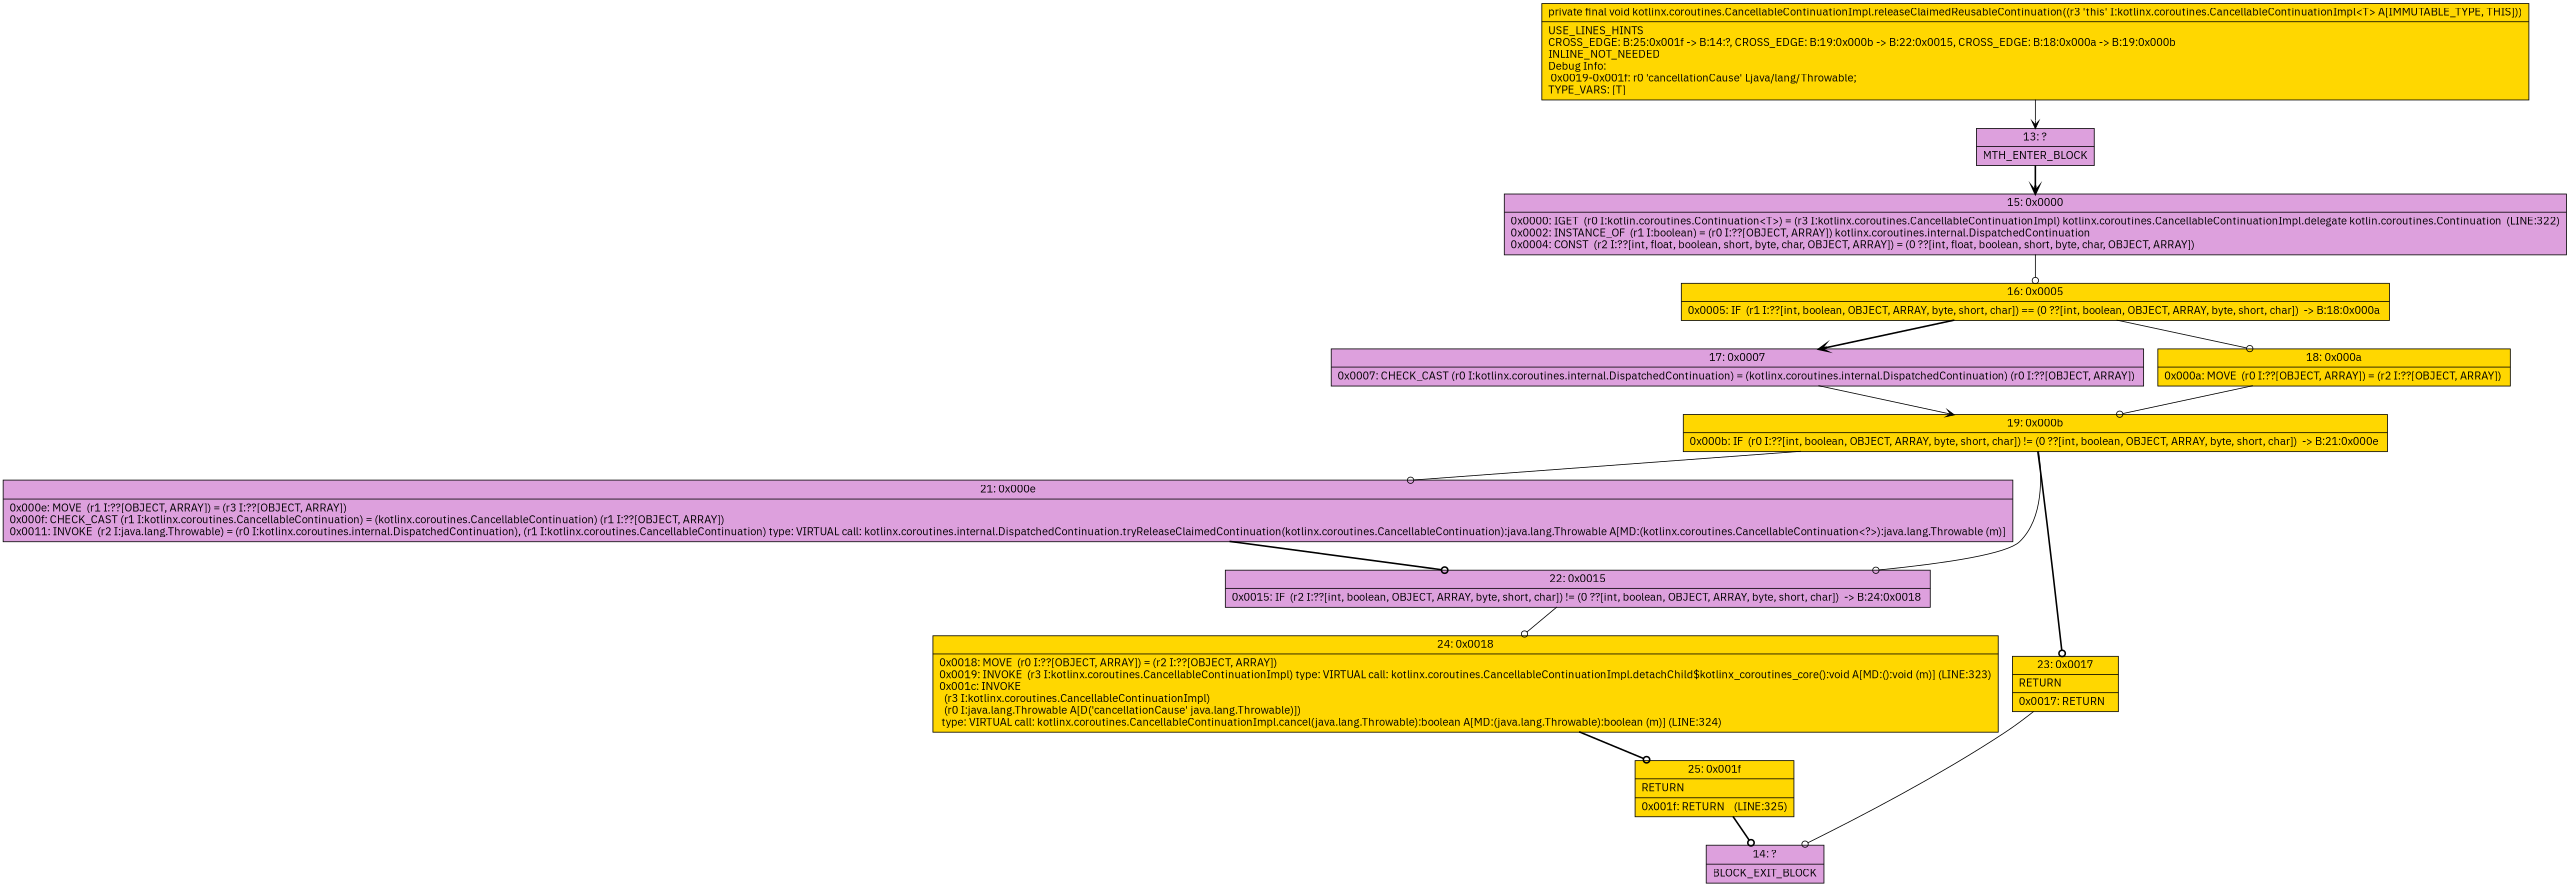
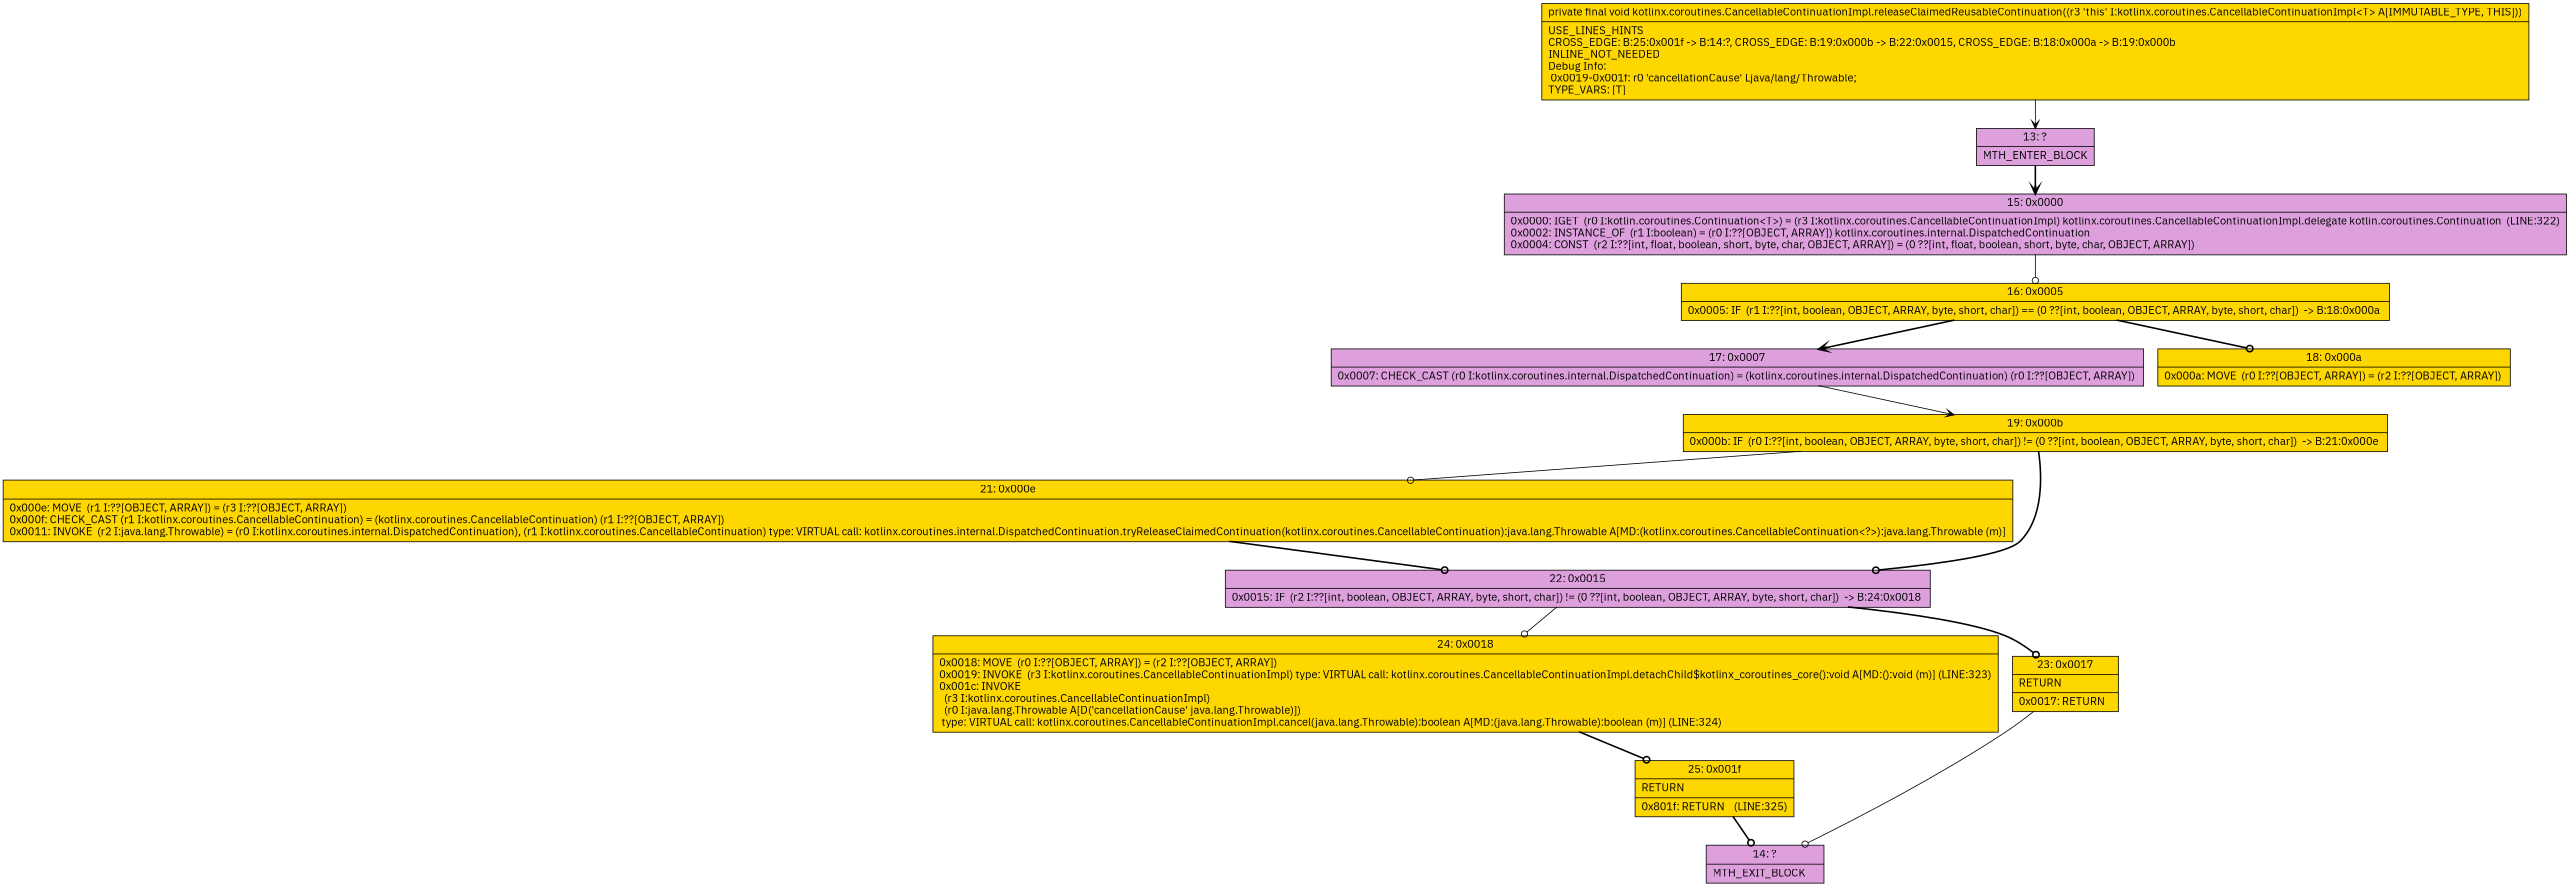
(2182, 334) -> (2182, 334)
(2188, 400) -> none
(1008, 511) -> (1008, 511)
(1998, 551) -> (1998, 551)
(2050, 551) -> (1944, 620)
(1715, 807) -> (1715, 807)
(1765, 873) -> (1759, 873)
